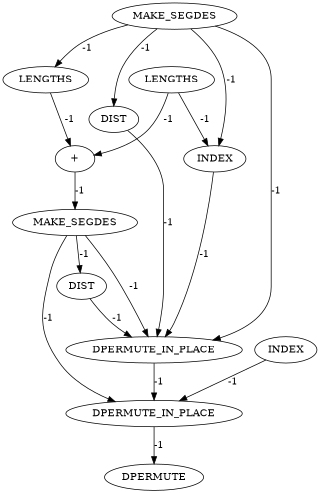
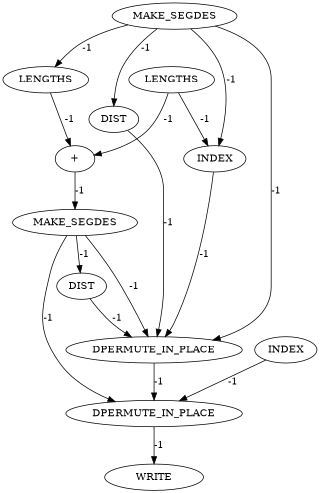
(154, 477) -> (154, 477)
